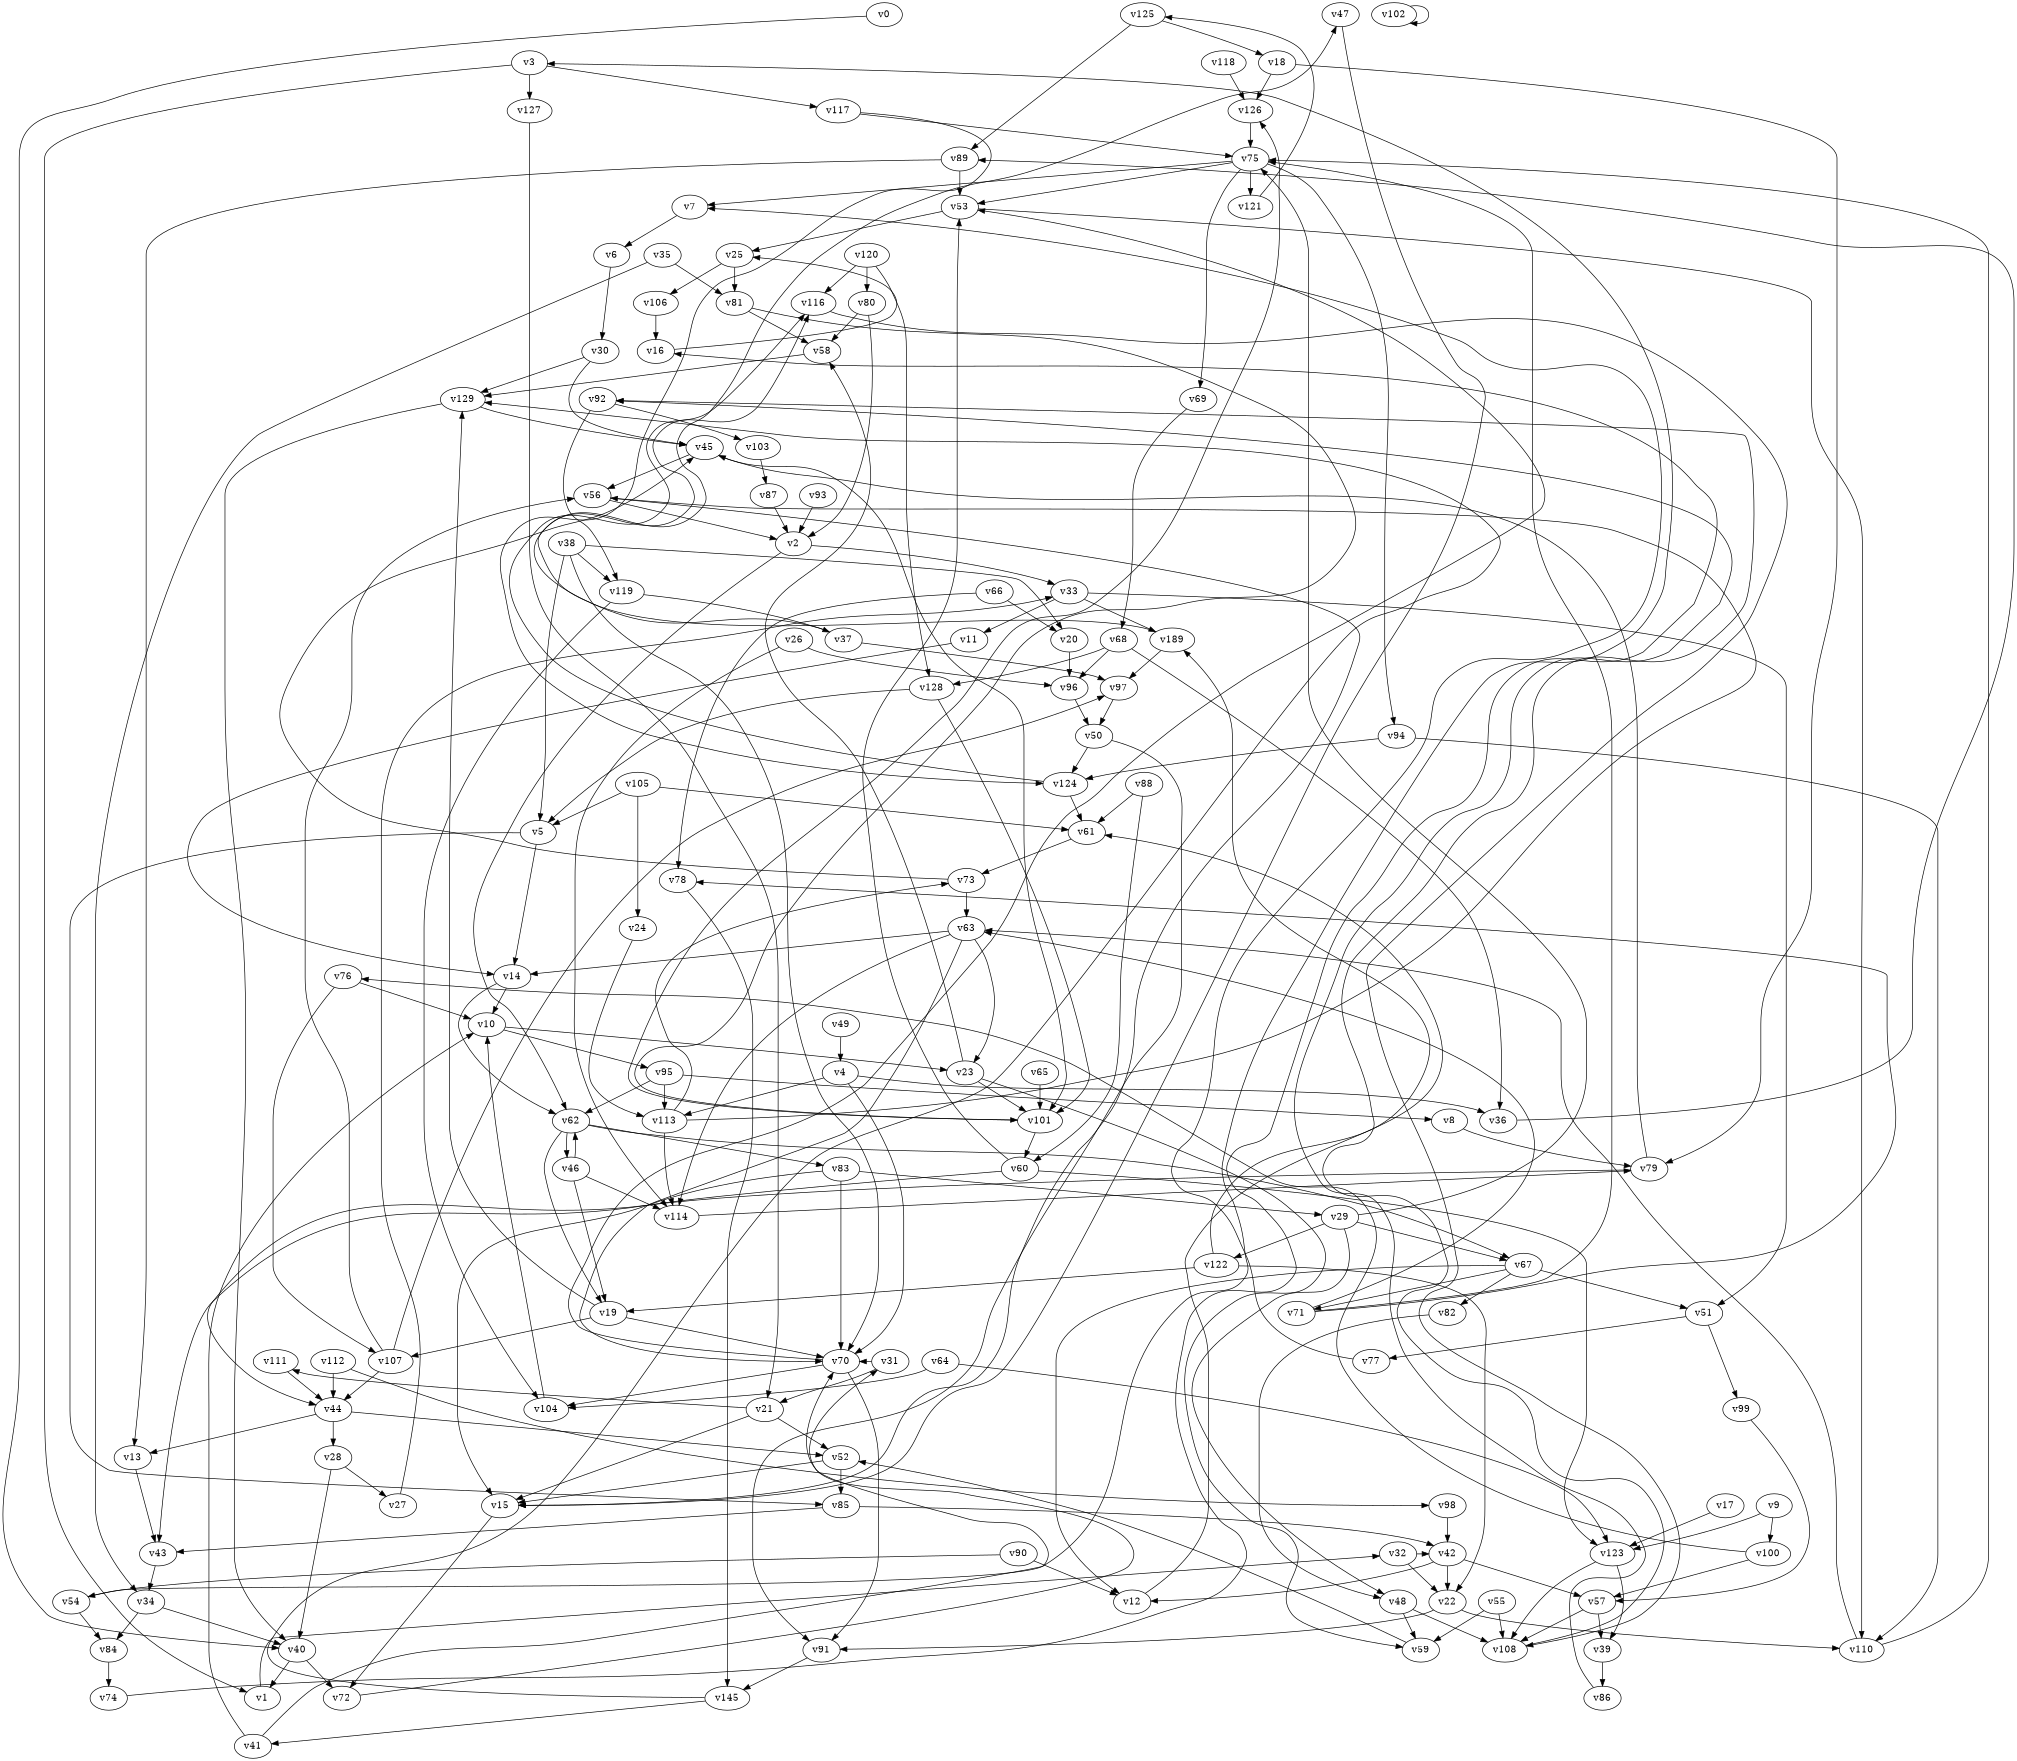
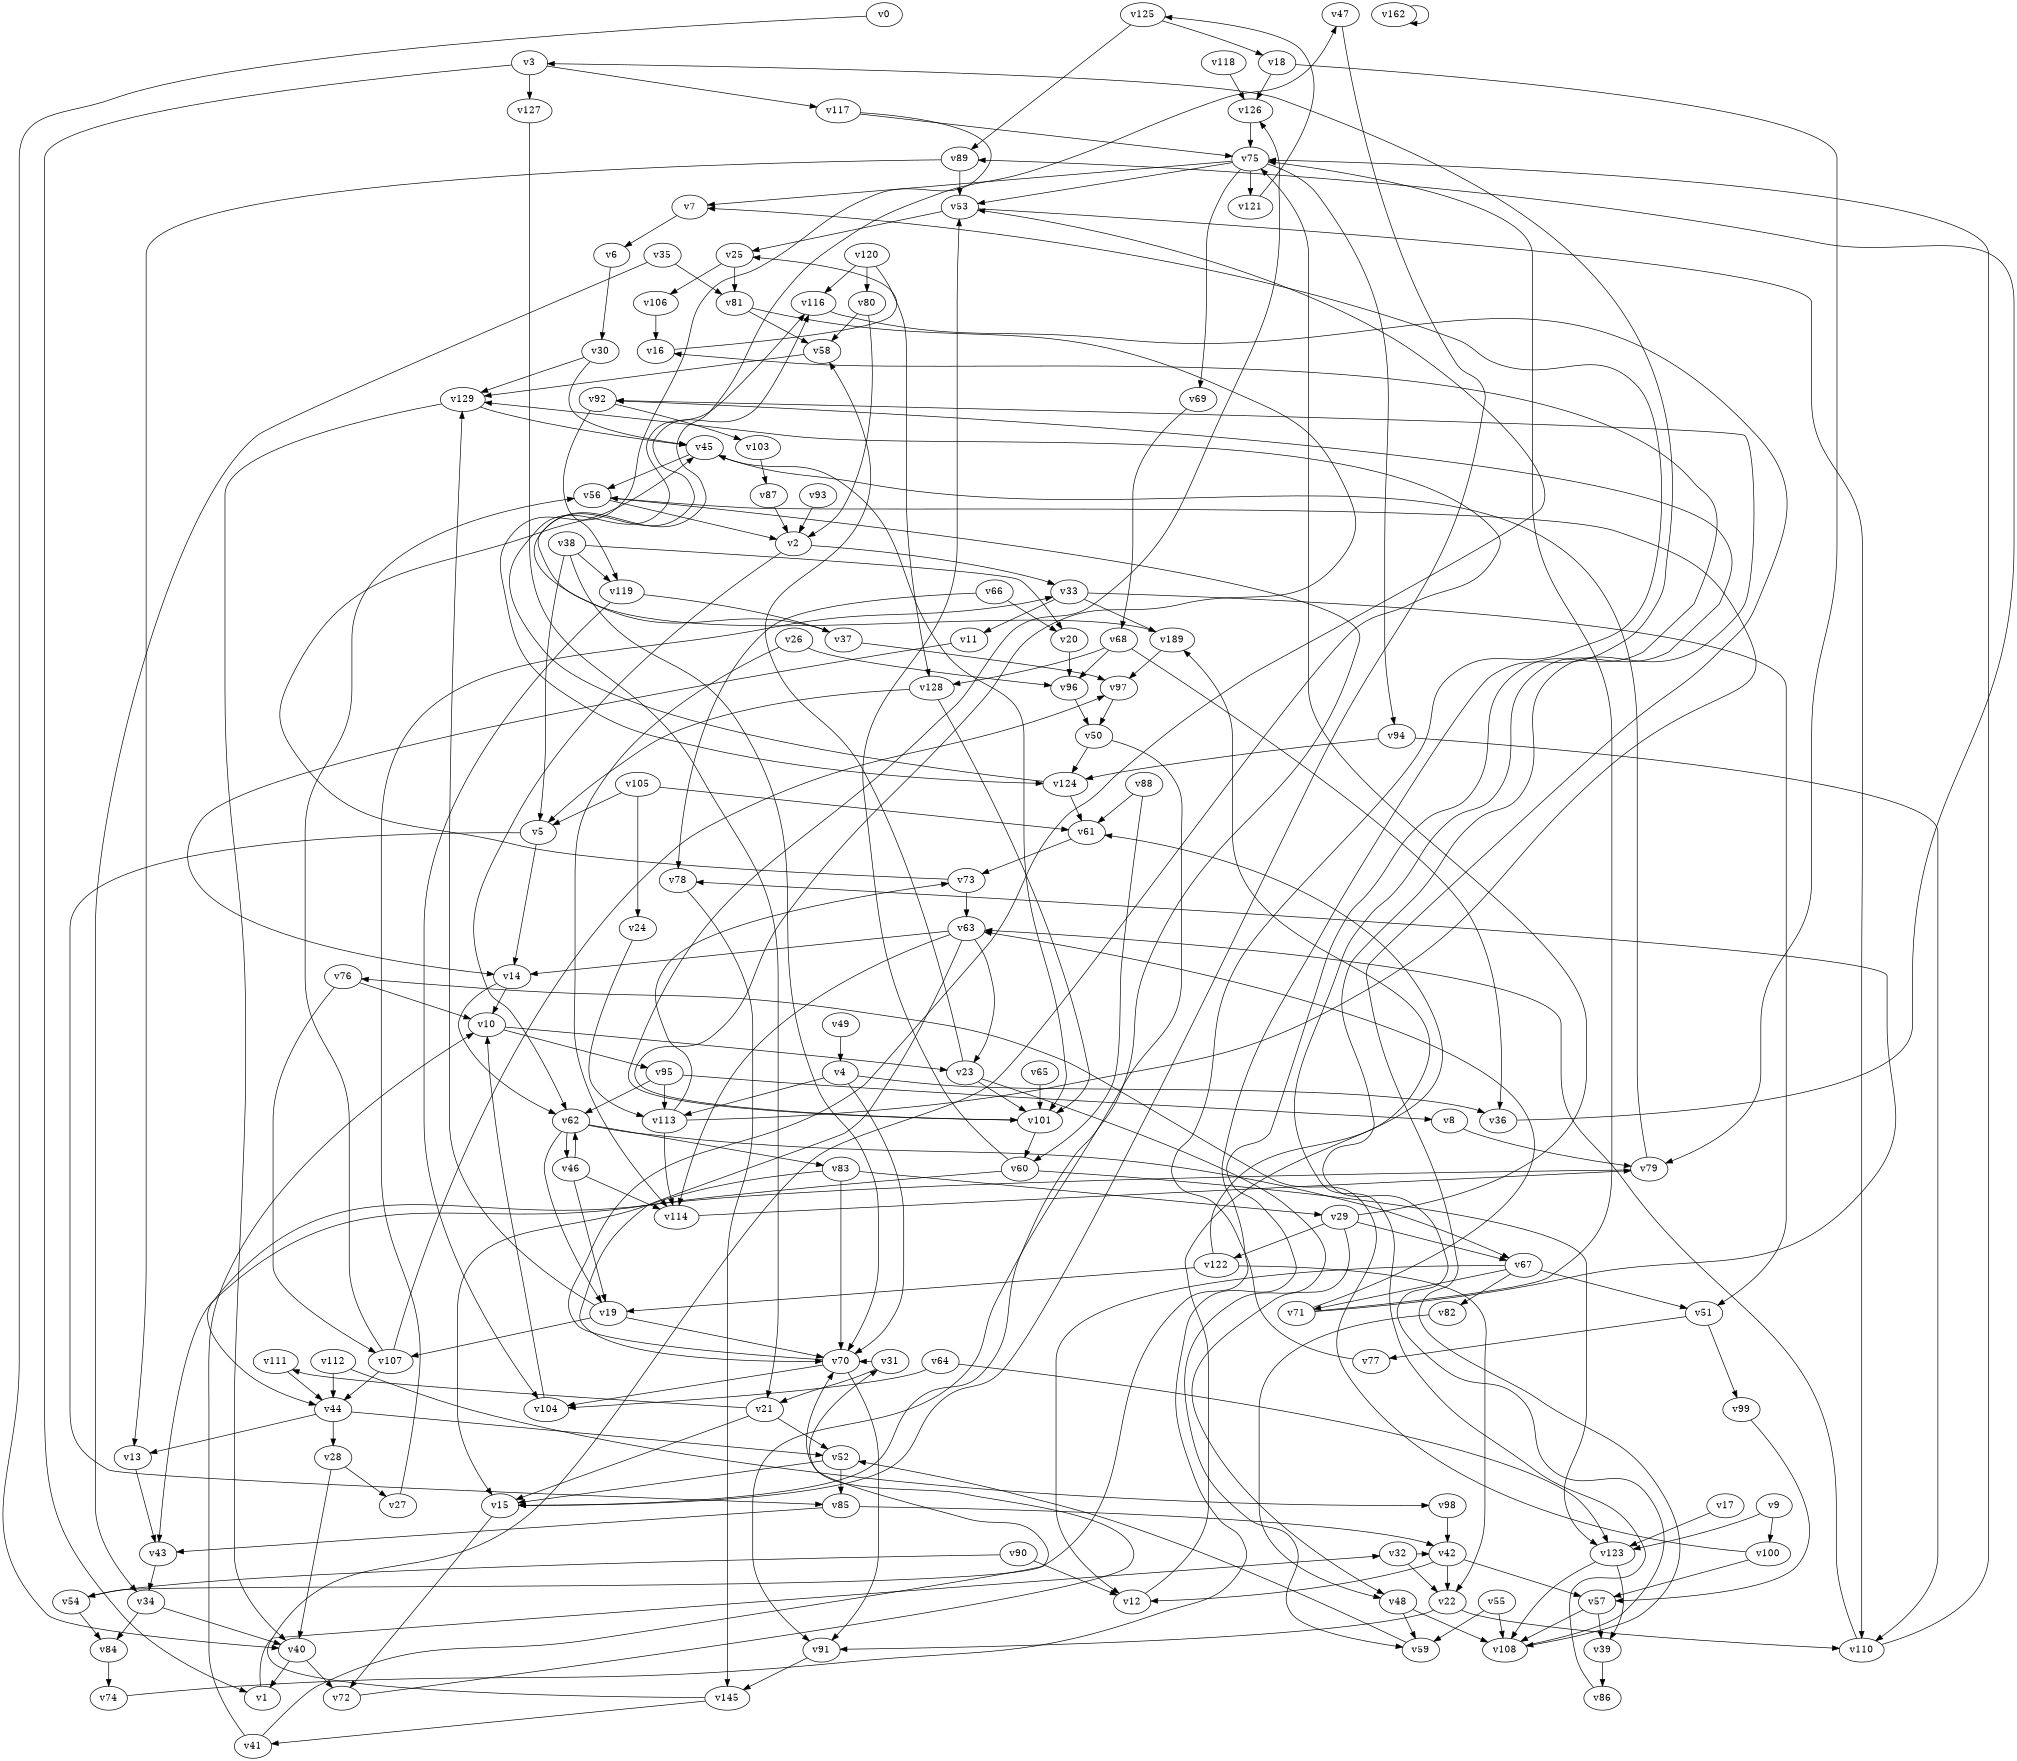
(1394, 15) -> (1394, 15)
